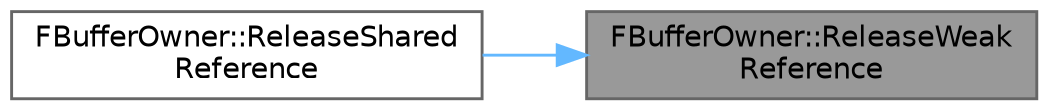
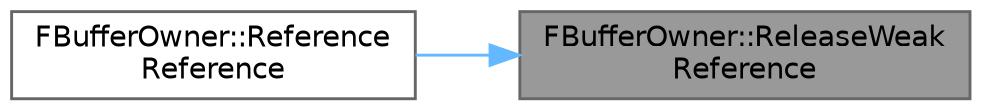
(247, 55) -> (213, 55)
